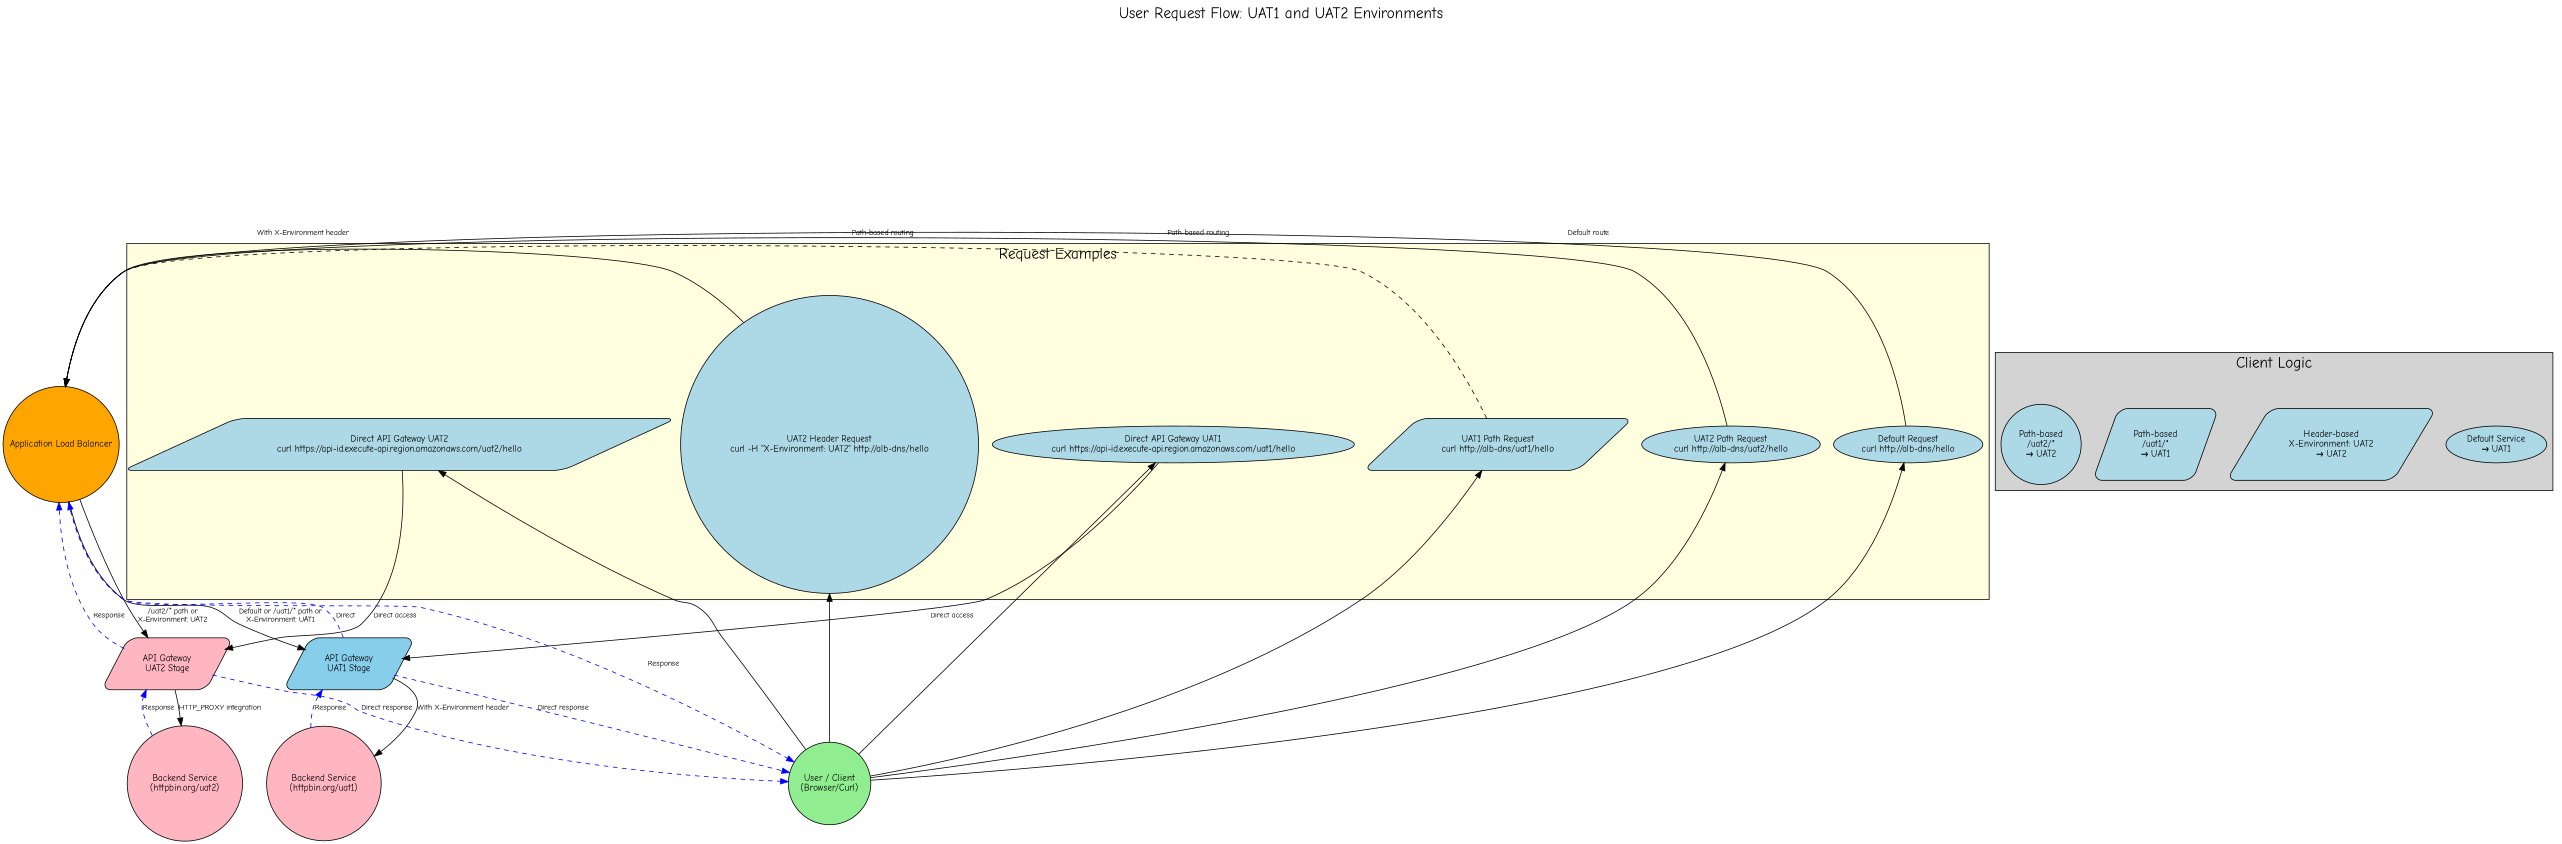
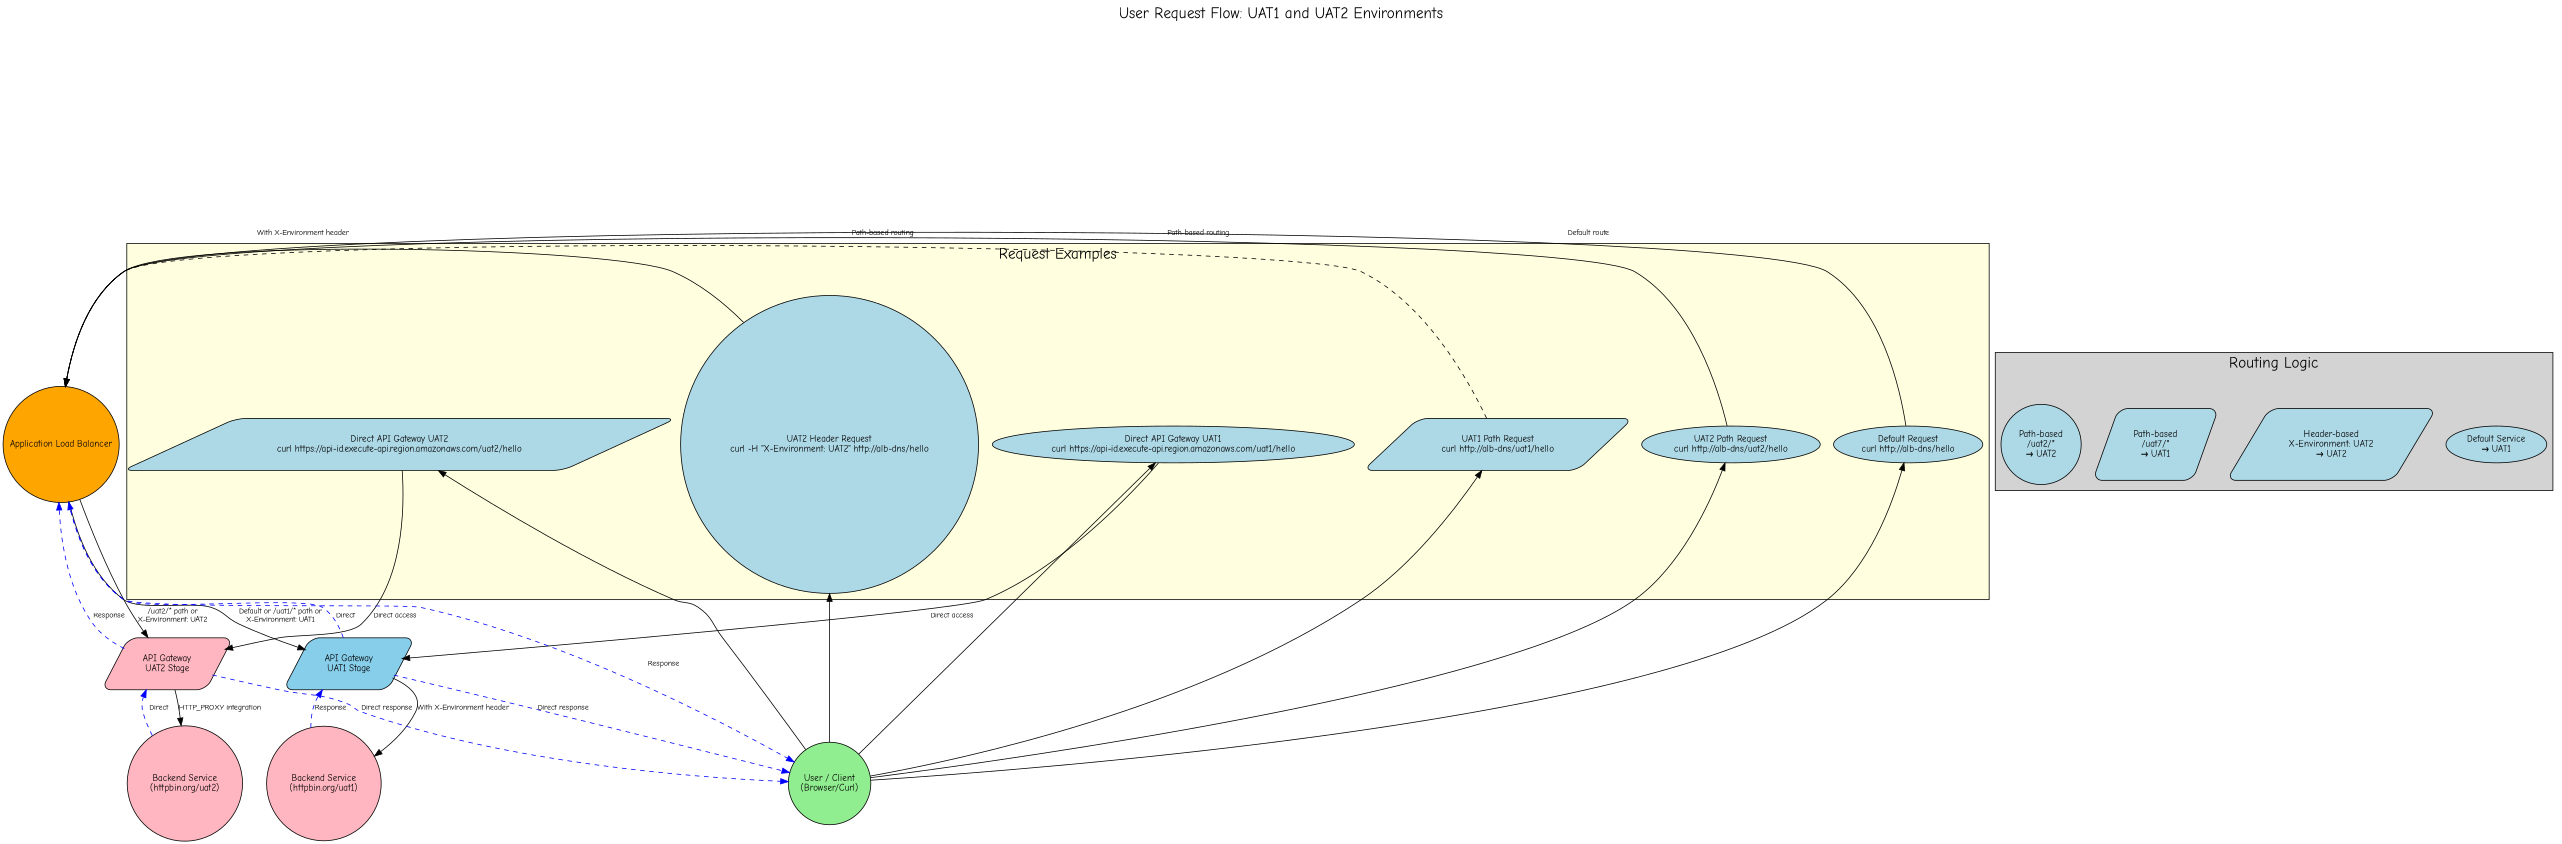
(2274, 364) -> (2274, 364)
(2156, 444) -> (2156, 444)
(159, 708) -> (159, 708)
